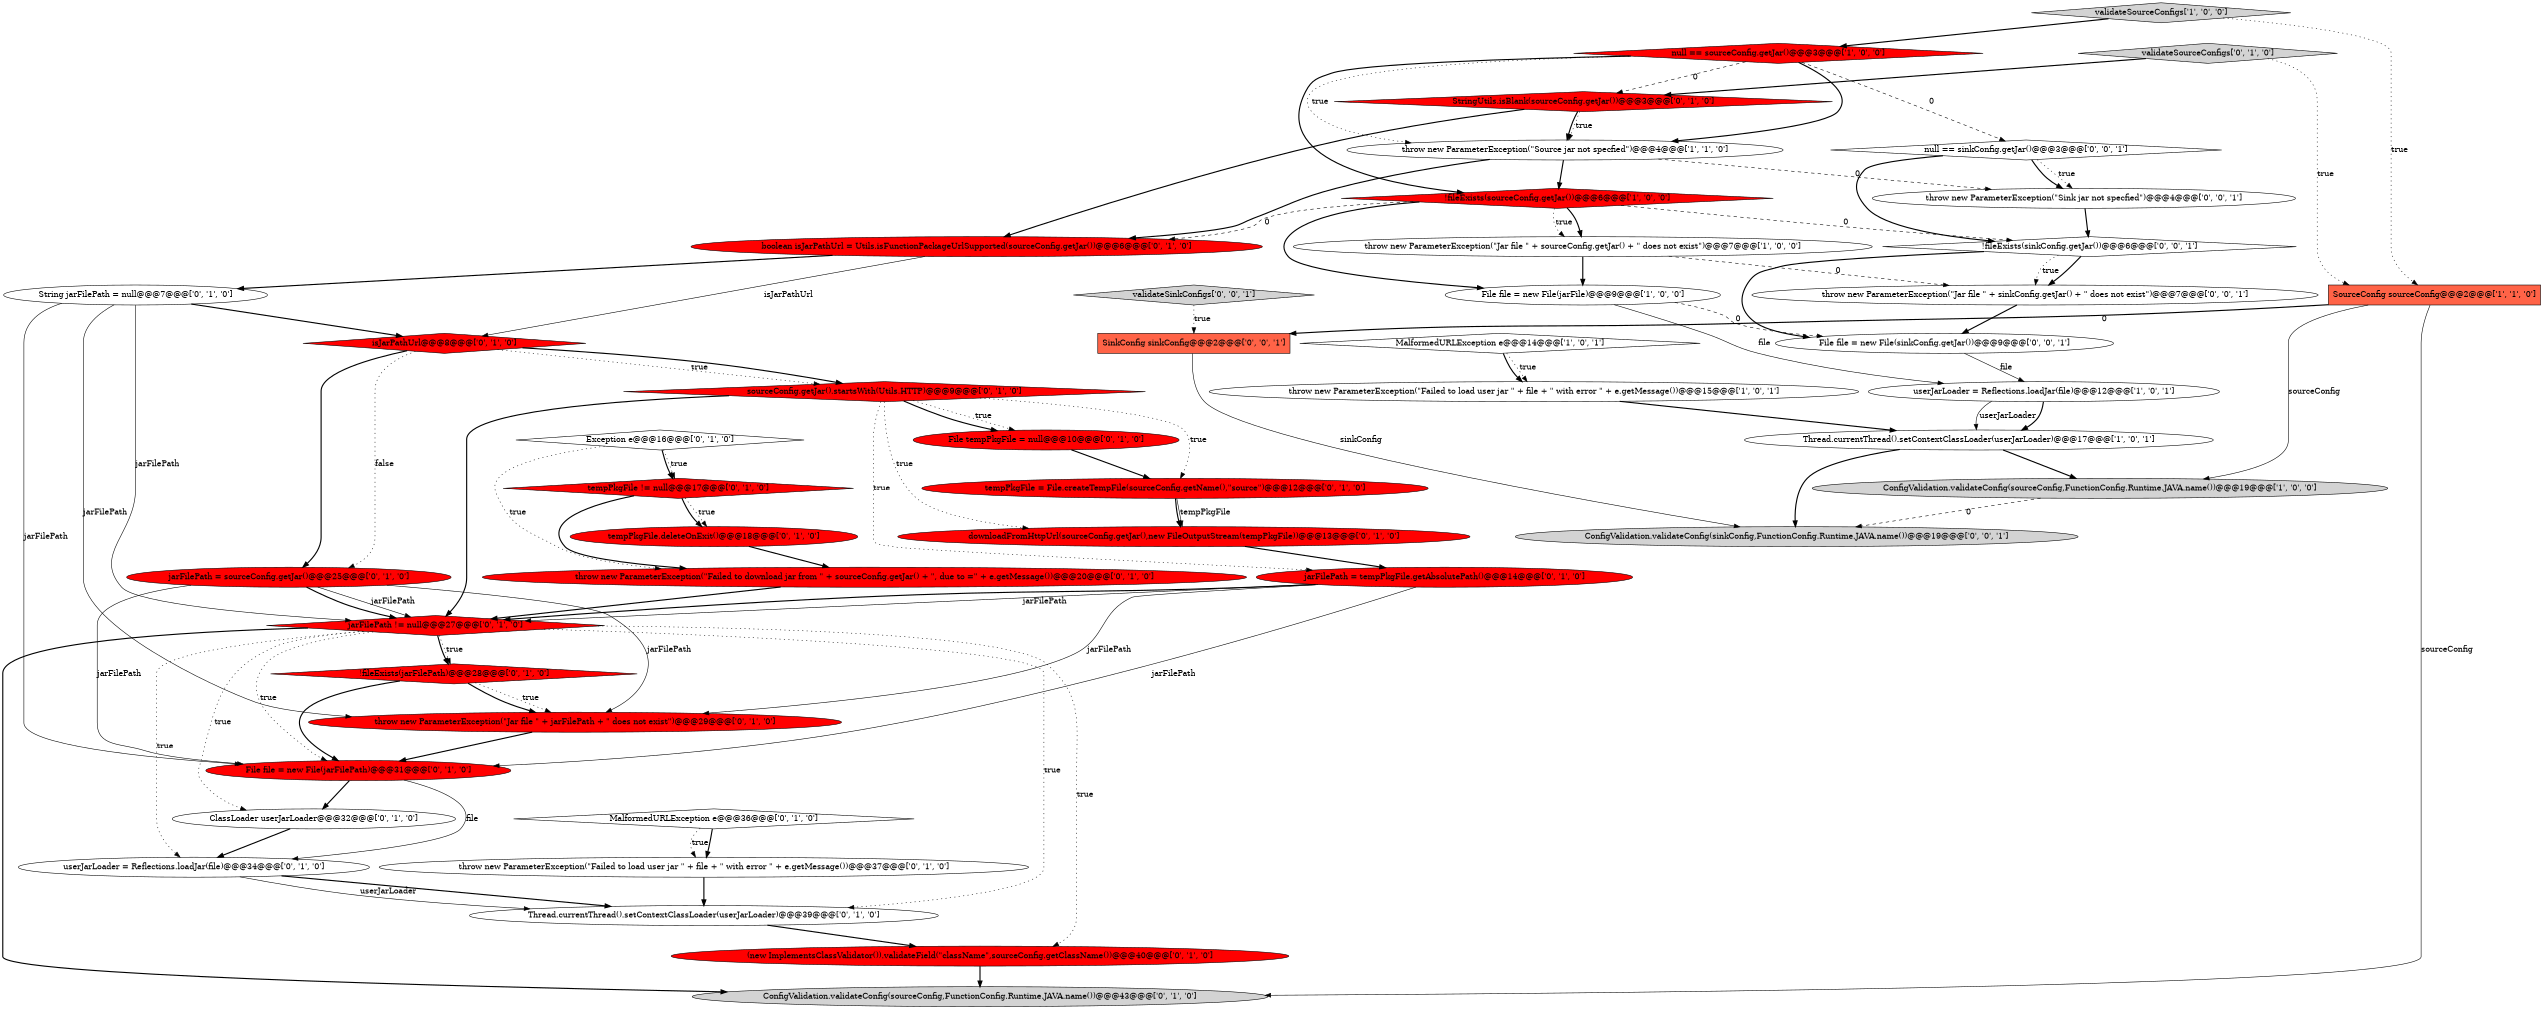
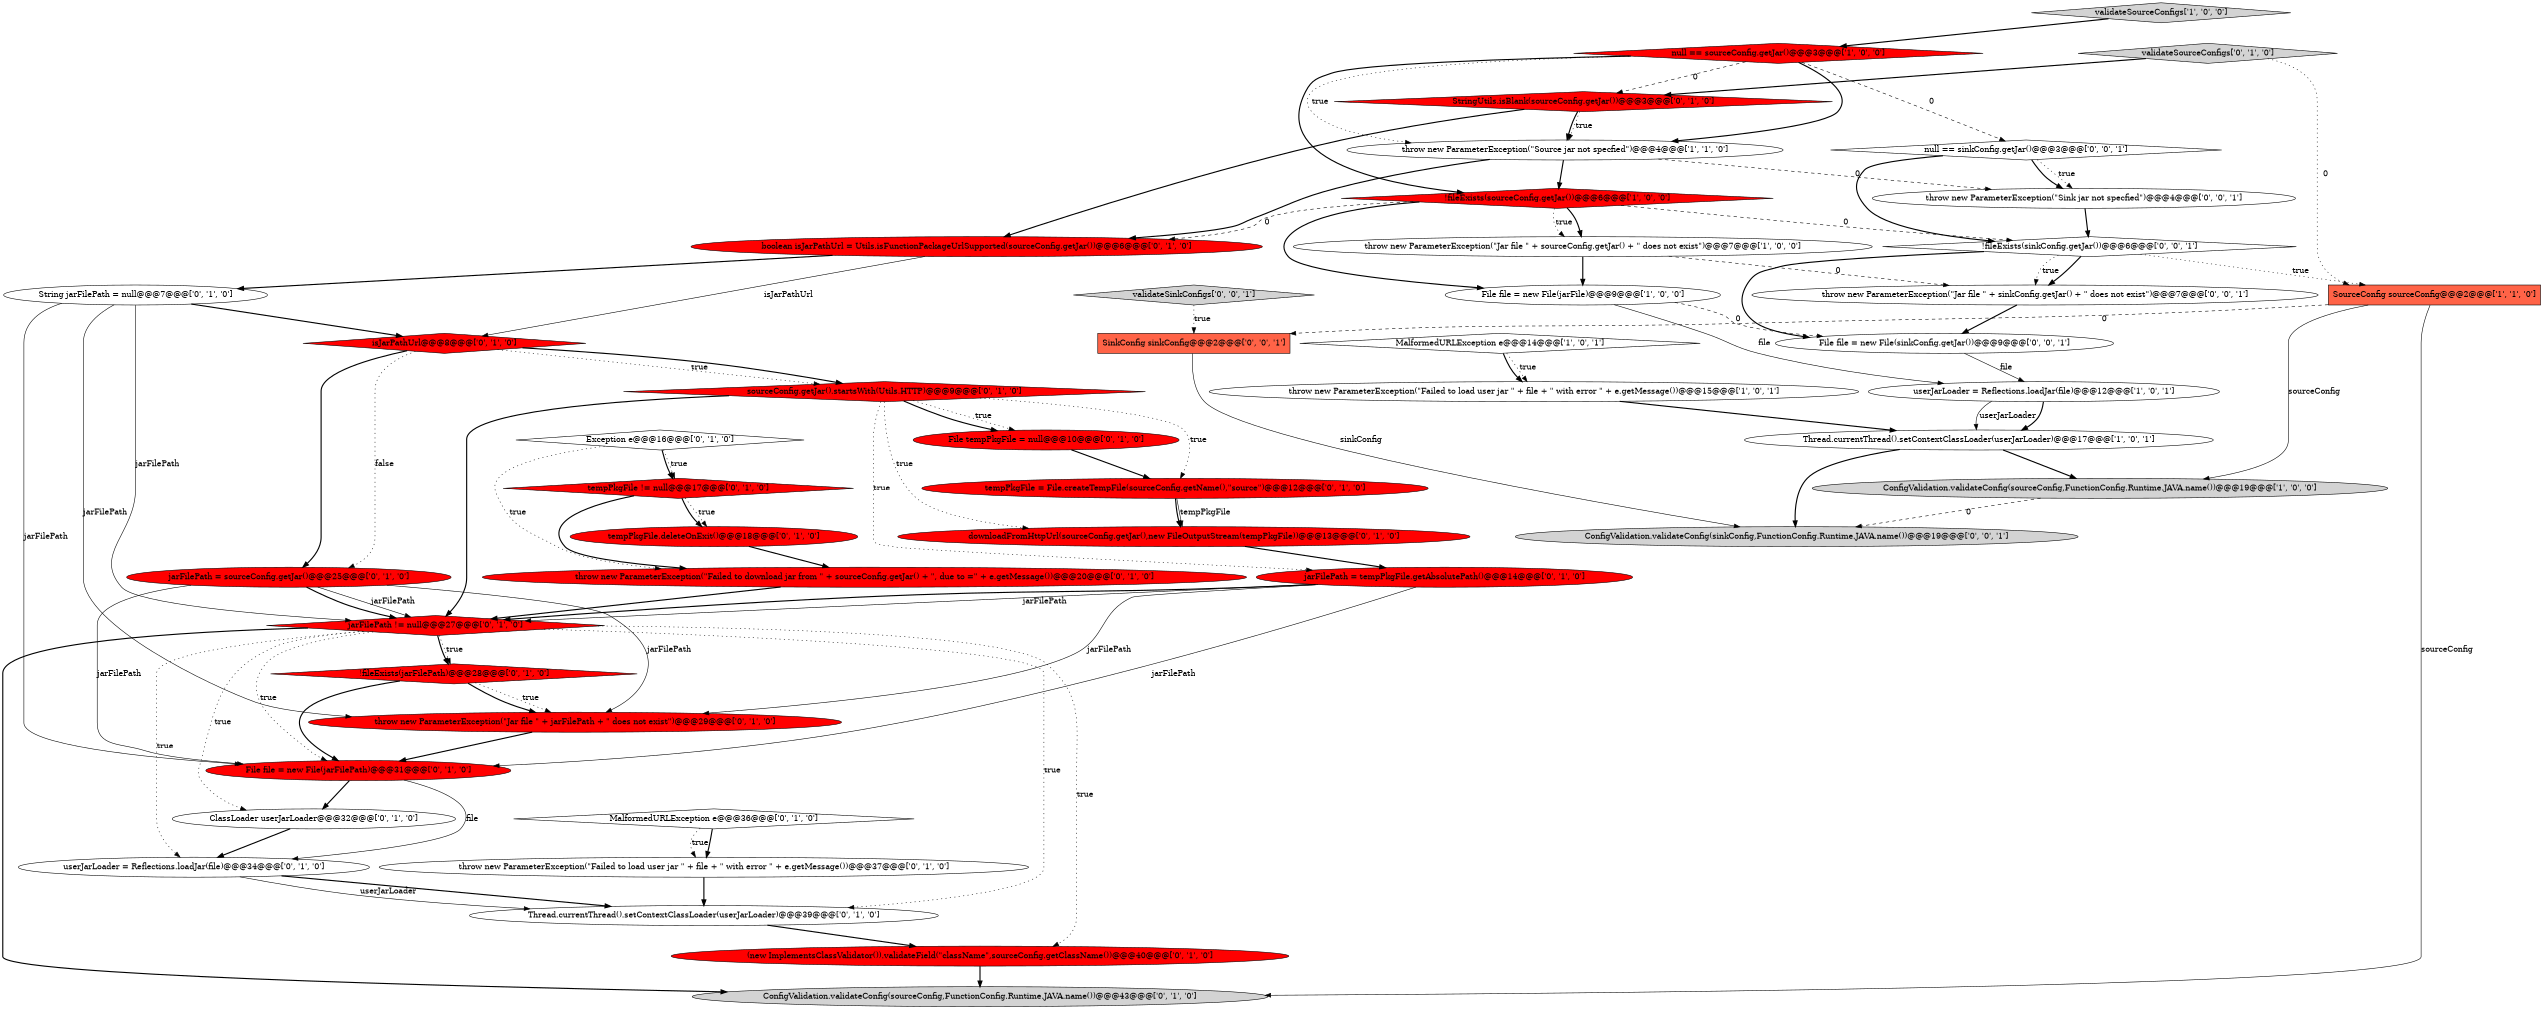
(2391, 84) -> (2250, 269)
(2326, 174) -> (2326, 174)
(1812, 322) -> (1812, 322)
